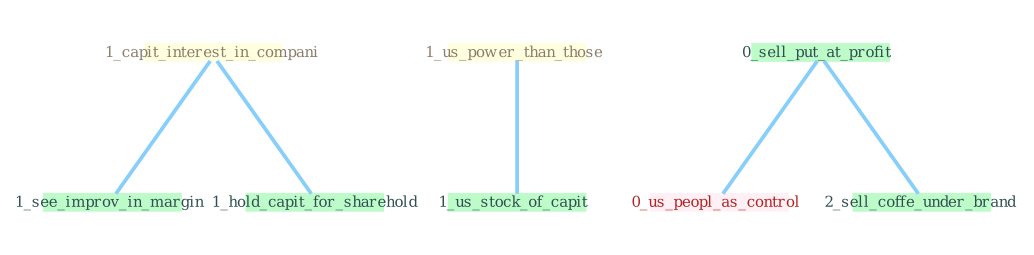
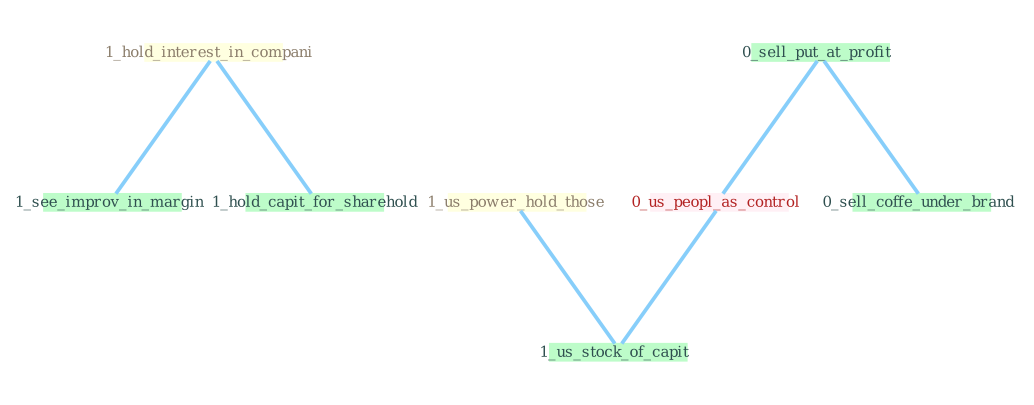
(214, 52) -> (214, 52)
(517, 52) -> (517, 202)
(922, 202) -> (922, 202)
none -> (669, 277)
